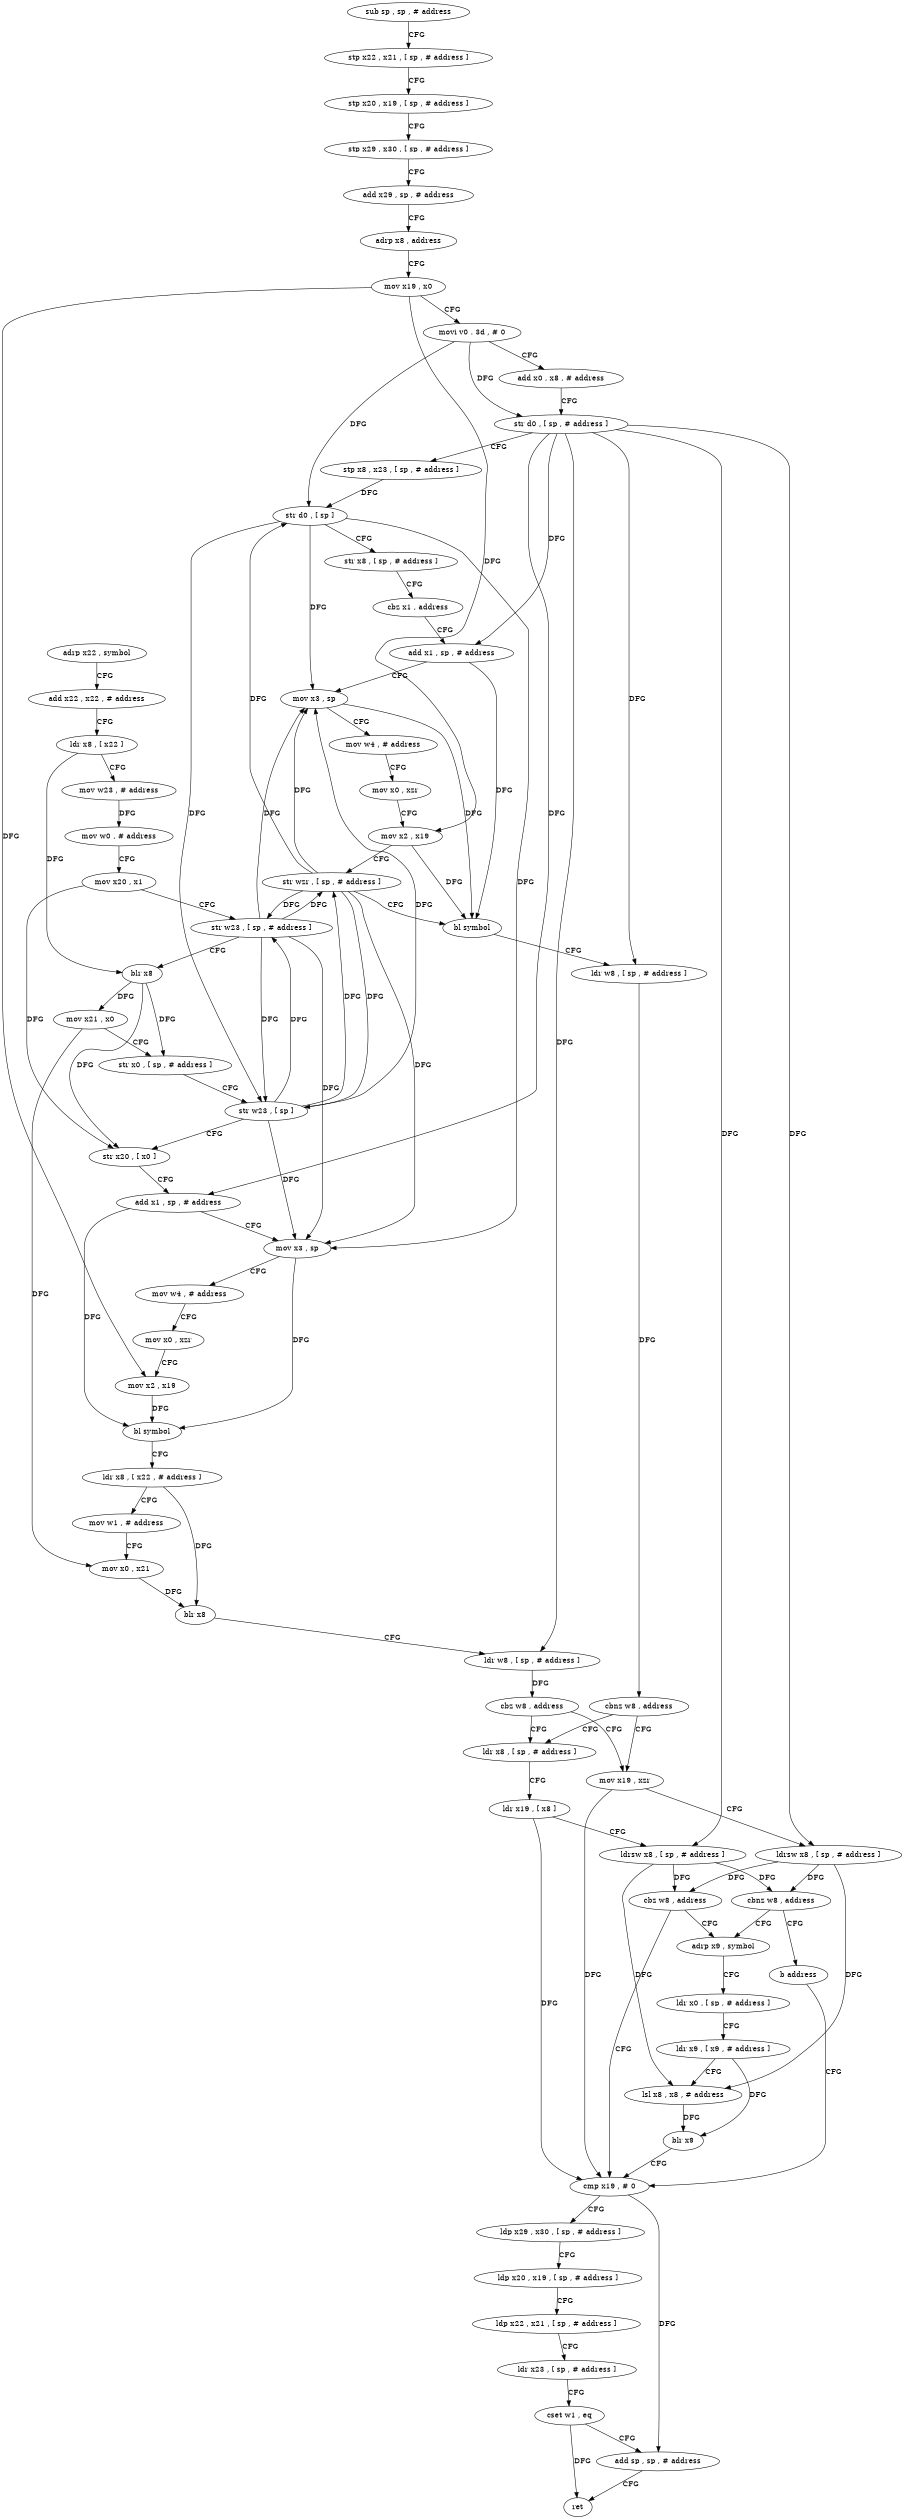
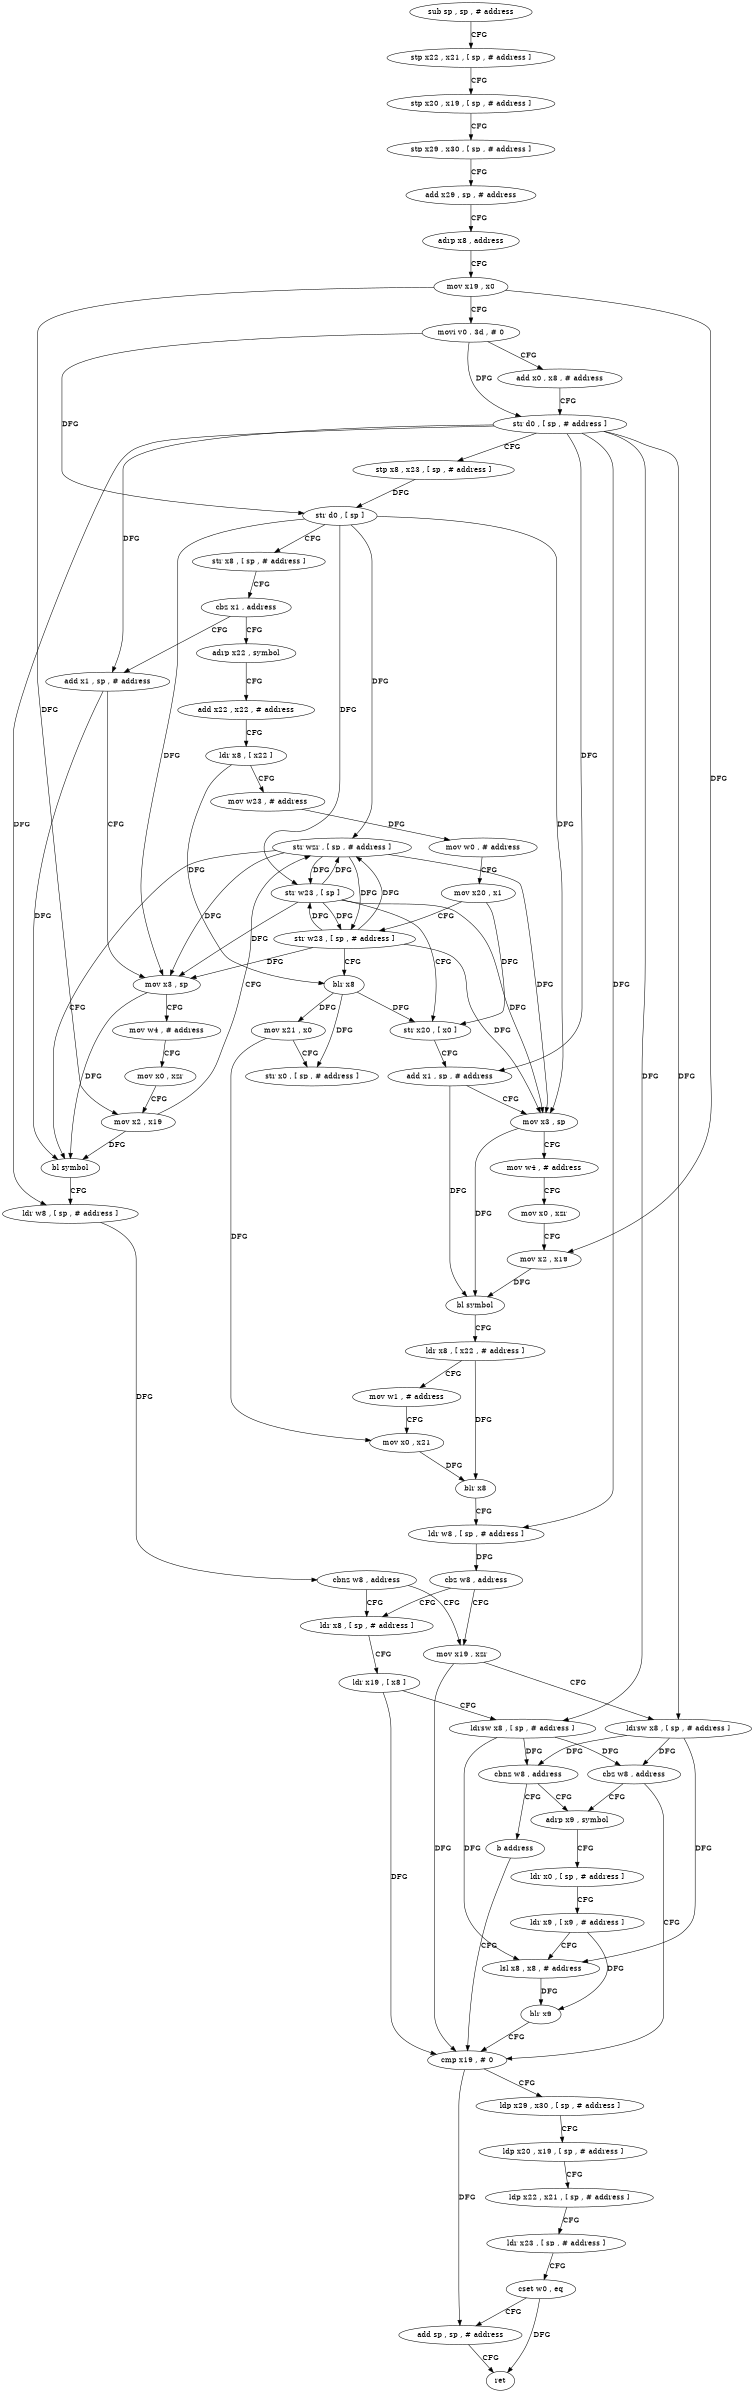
none -> (246, 628)
(250, 702) -> (372, 678)
(212, 1088) -> none
(570, 2416) -> (541, 2289)
